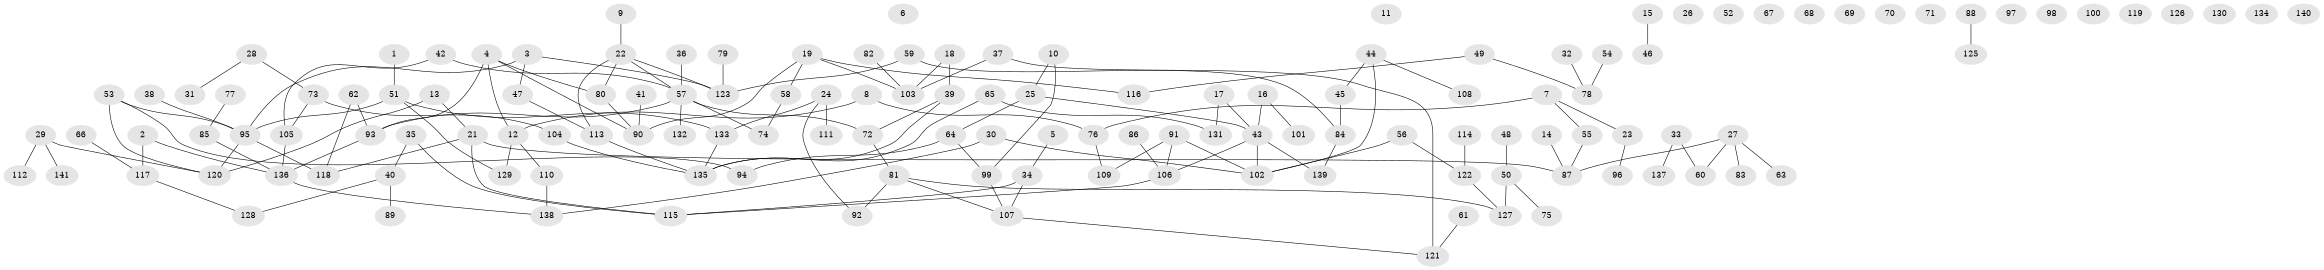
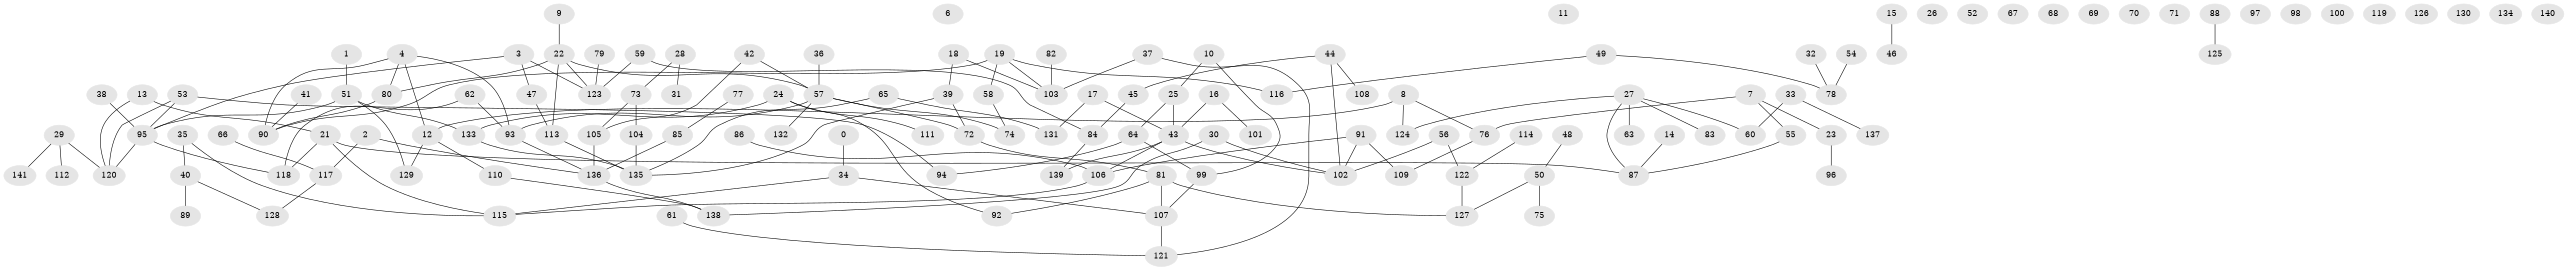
(1053, 135) -> (844, 135)
none -> (1403, 135)
